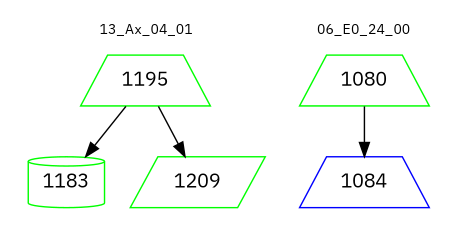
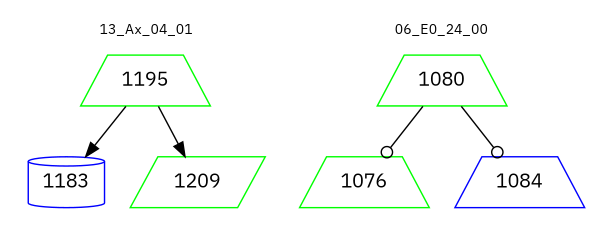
(364, 124) -> (478, 127)
(66, 182) -> (66, 182)
none -> (364, 182)
